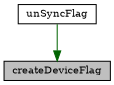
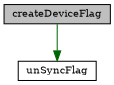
(57, 37) -> (57, 37)
